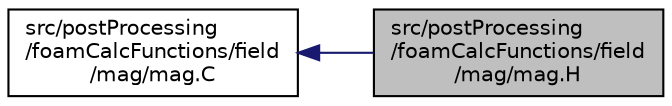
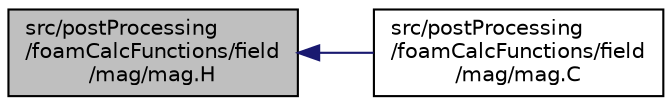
(346, 53) -> (346, 53)
